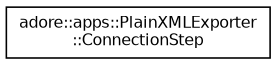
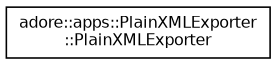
(138, 33) -> (138, 33)
